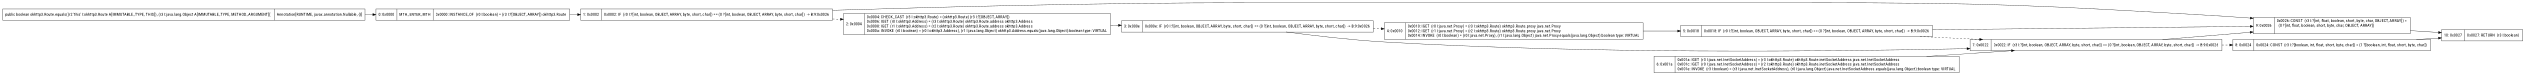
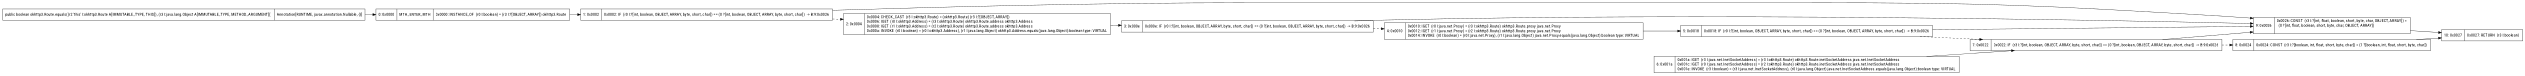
(1626, 50) -> (1802, 17)
